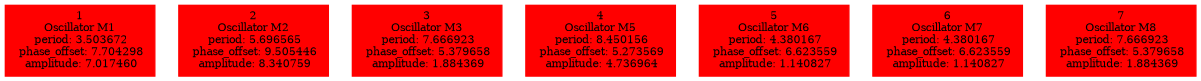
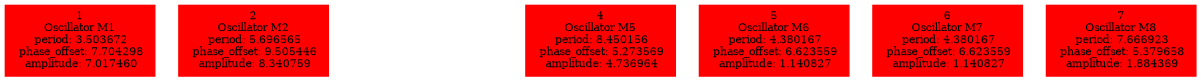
(427, 41) -> none
